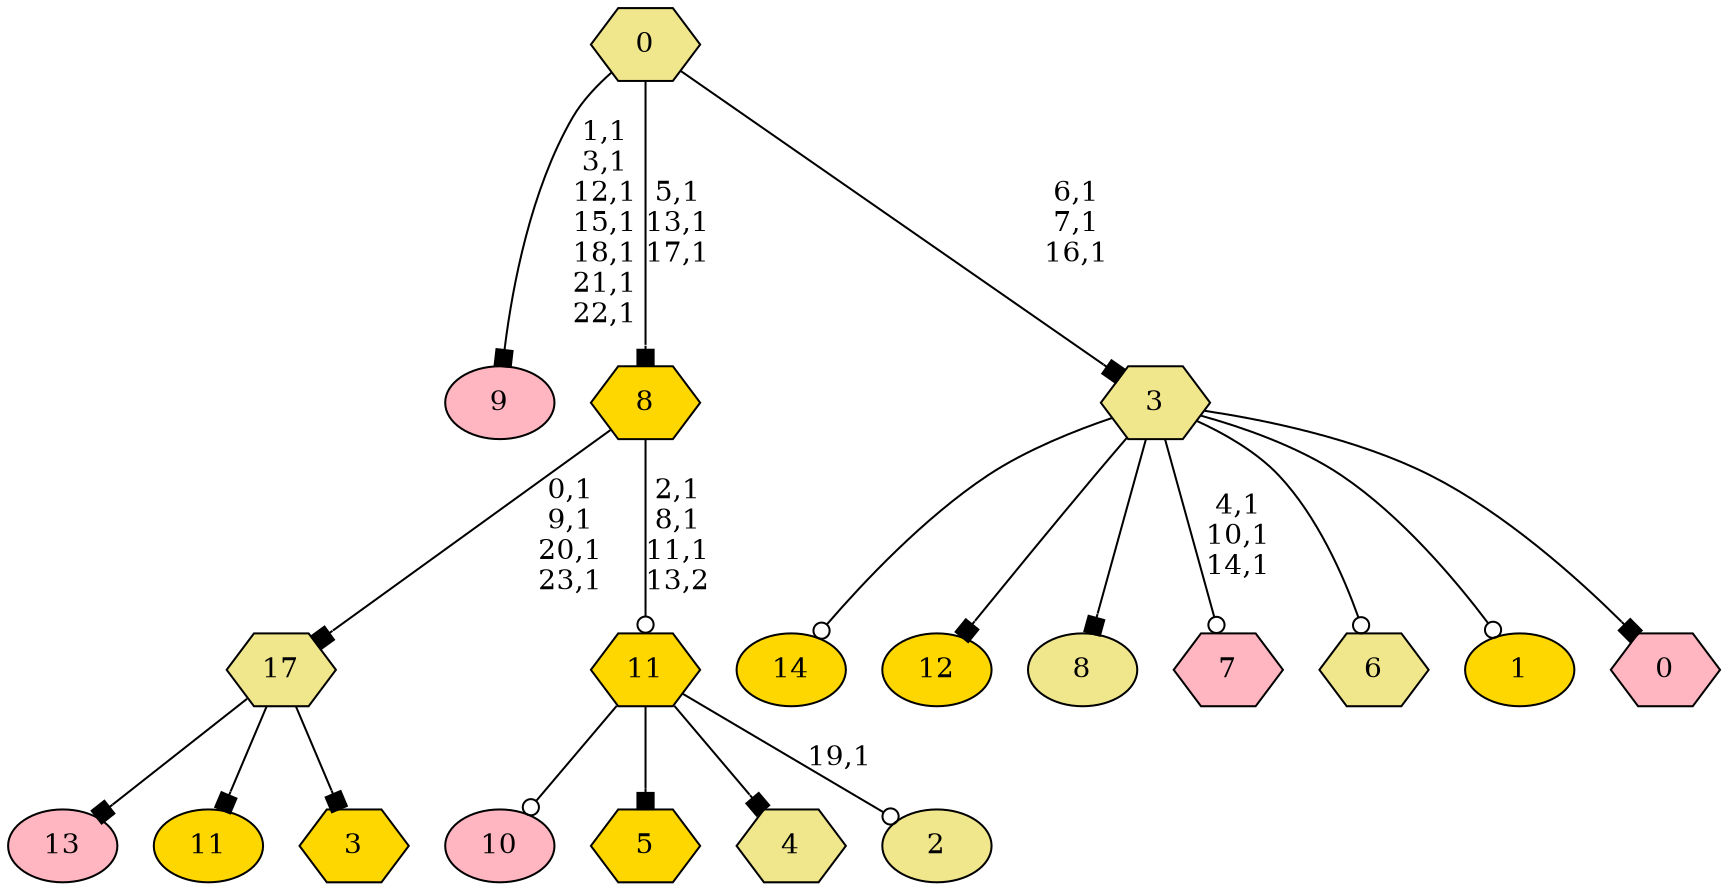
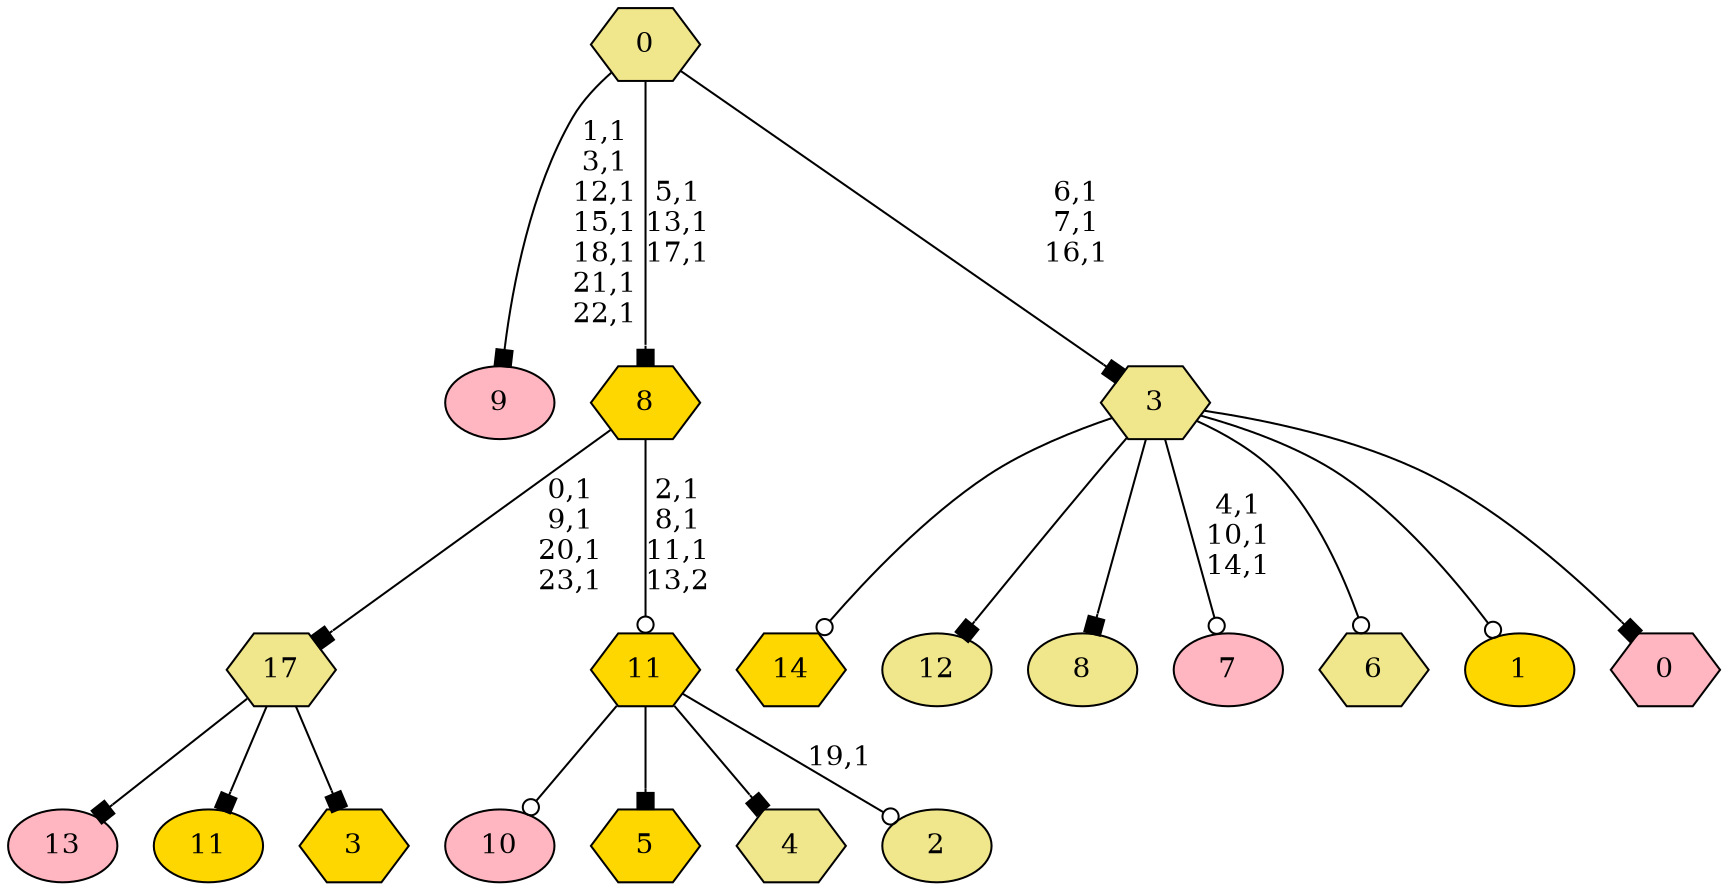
(791, 670) -> (791, 670)
(937, 670) -> (937, 670)
(1228, 670) -> (1228, 670)
